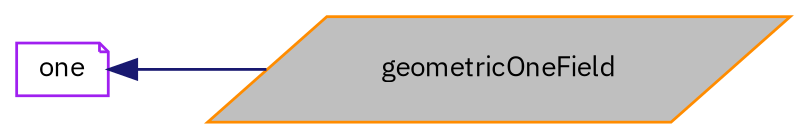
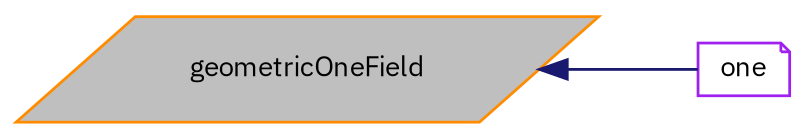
(202, 69) -> (633, 69)
